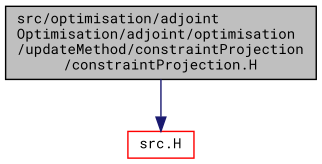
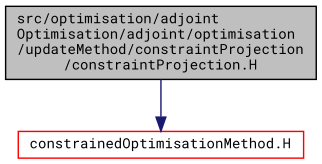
(161, 145) -> (161, 145)
